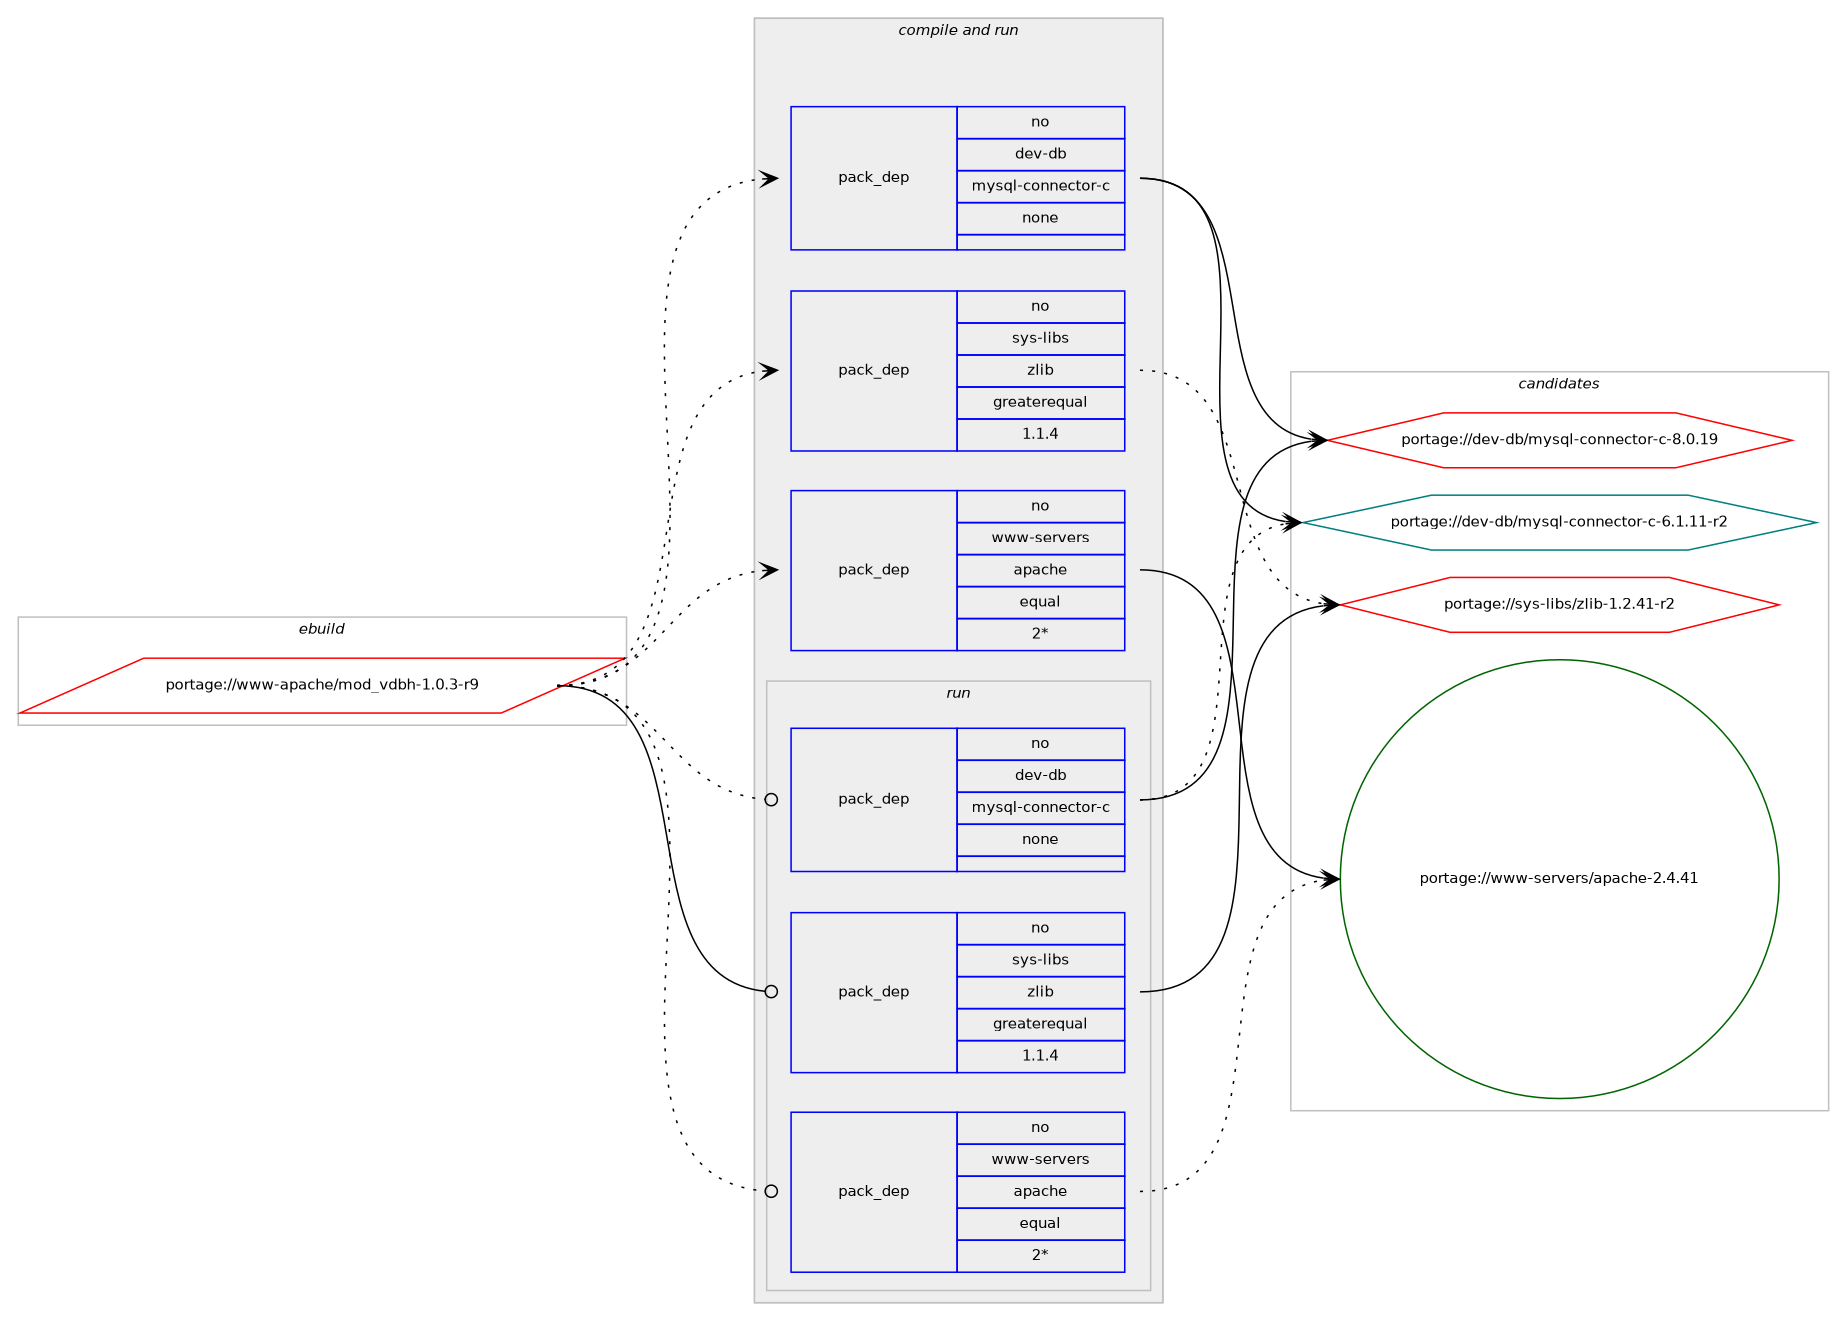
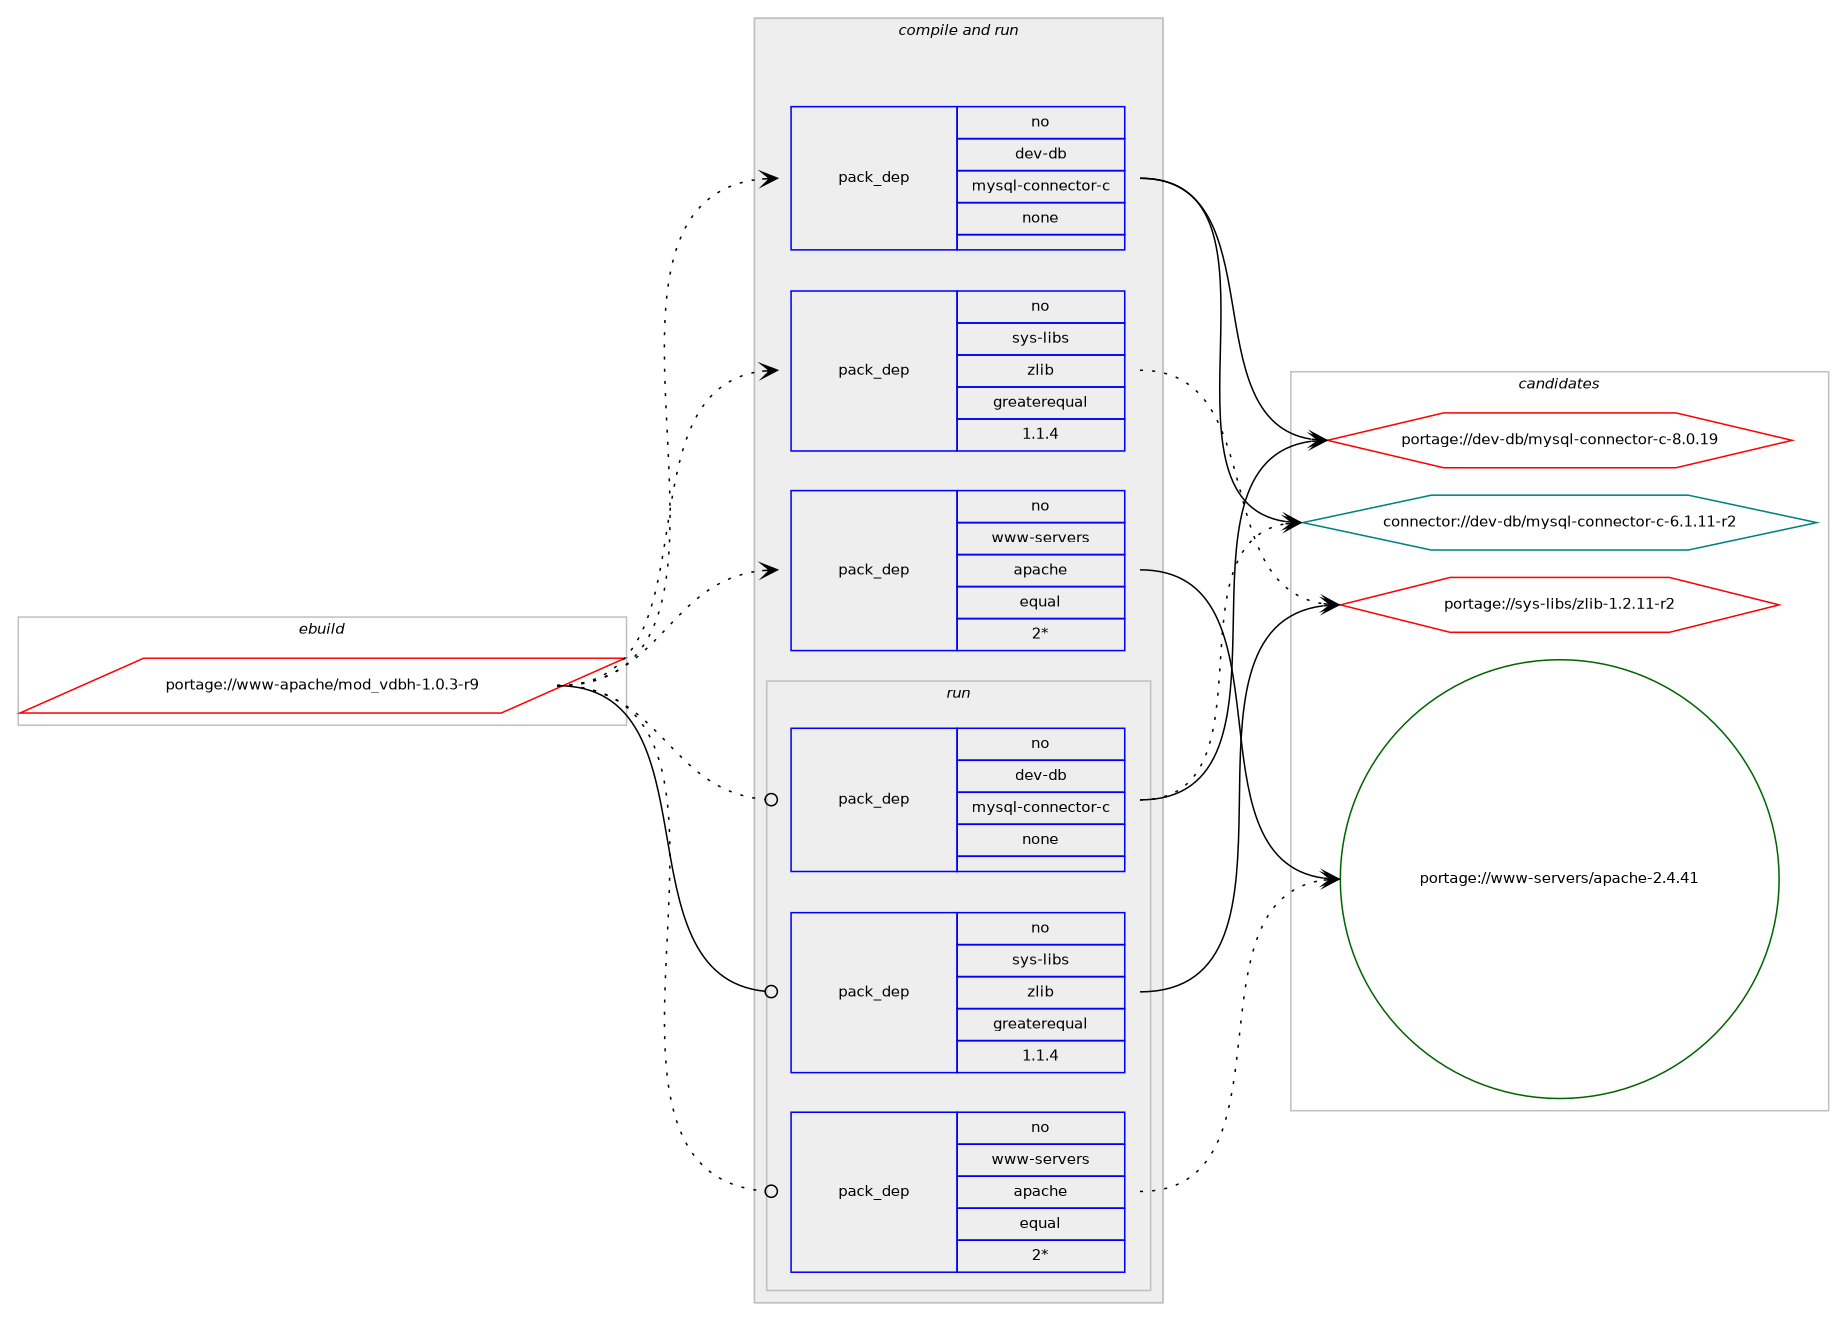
(1560, 523) -> (1560, 523)
(1560, 605) -> (1560, 605)
